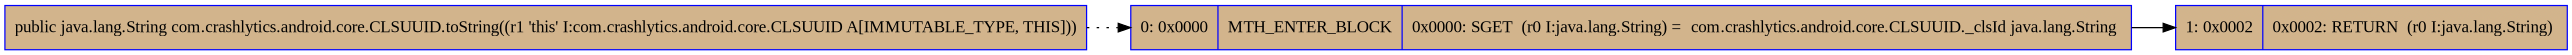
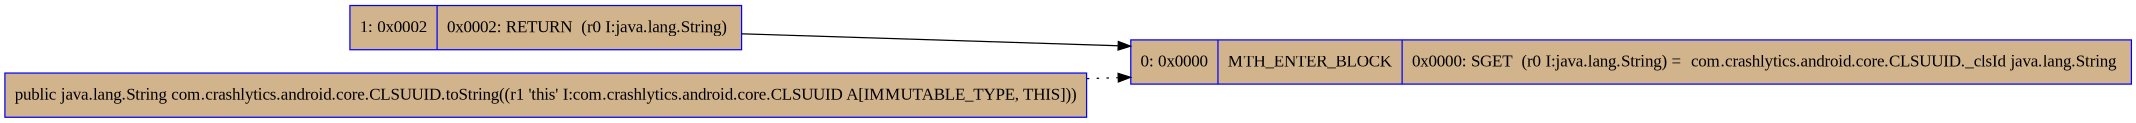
(2147, 28) -> (930, 40)
